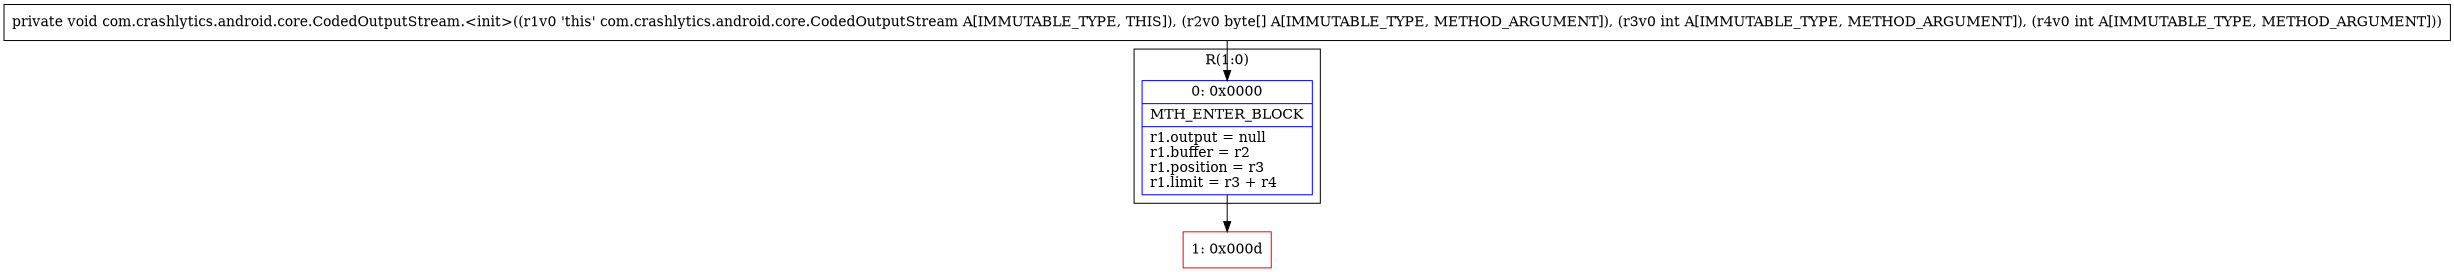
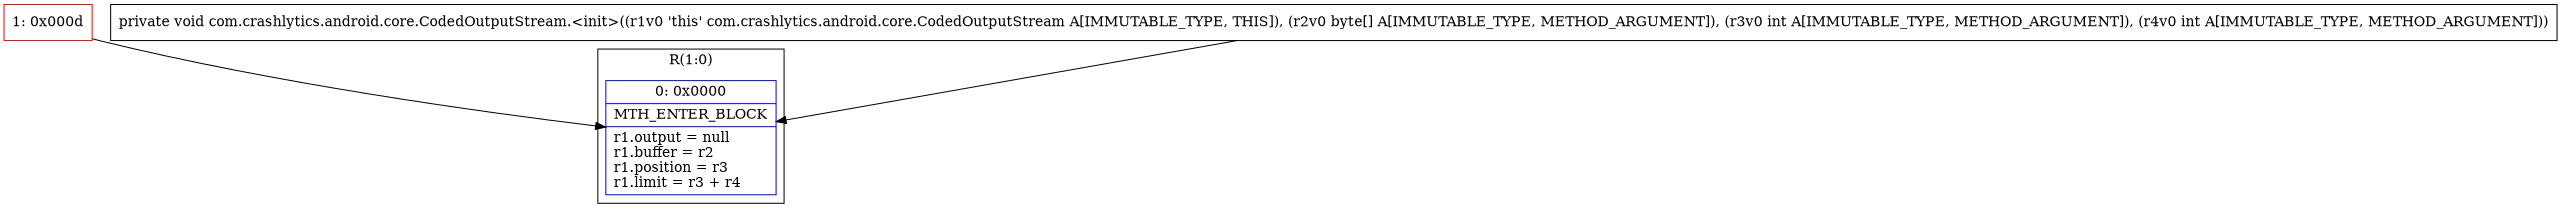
(1227, 210) -> (343, 89)
